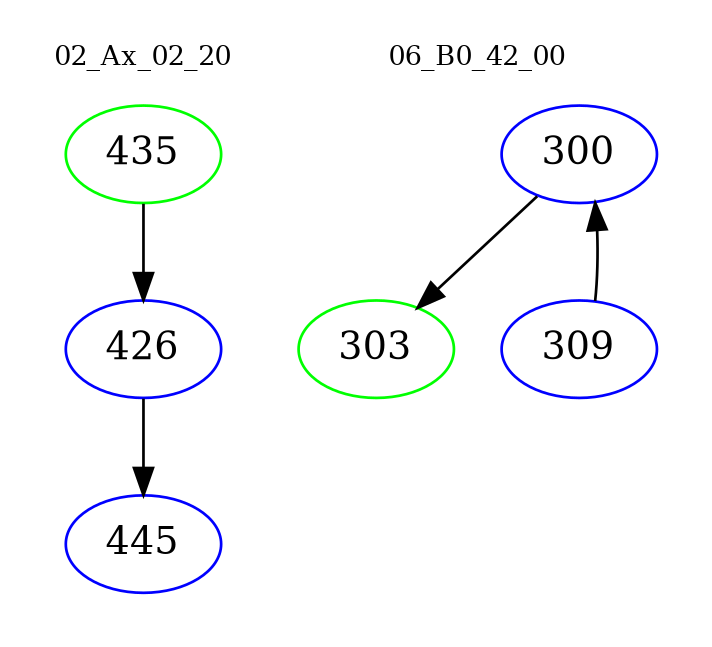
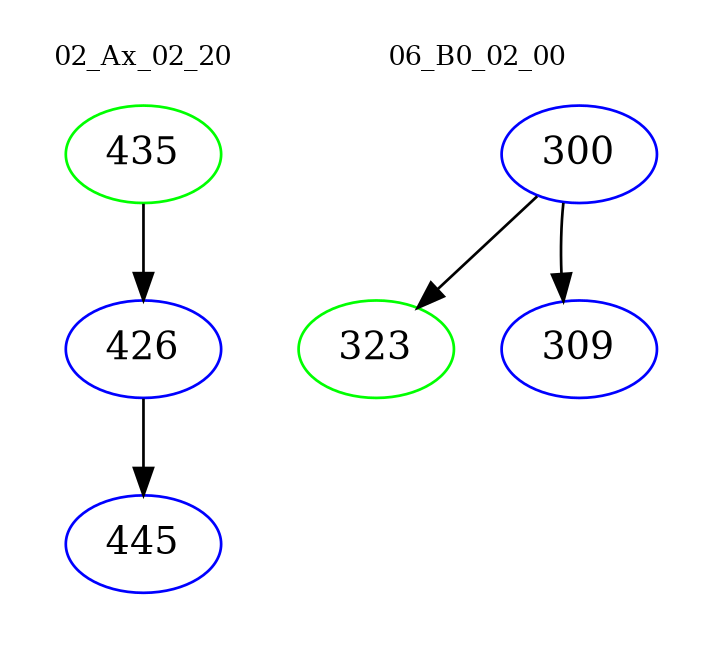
(478, 58) -> (478, 58)
(597, 266) -> (561, 238)
(376, 349) -> (376, 349)
